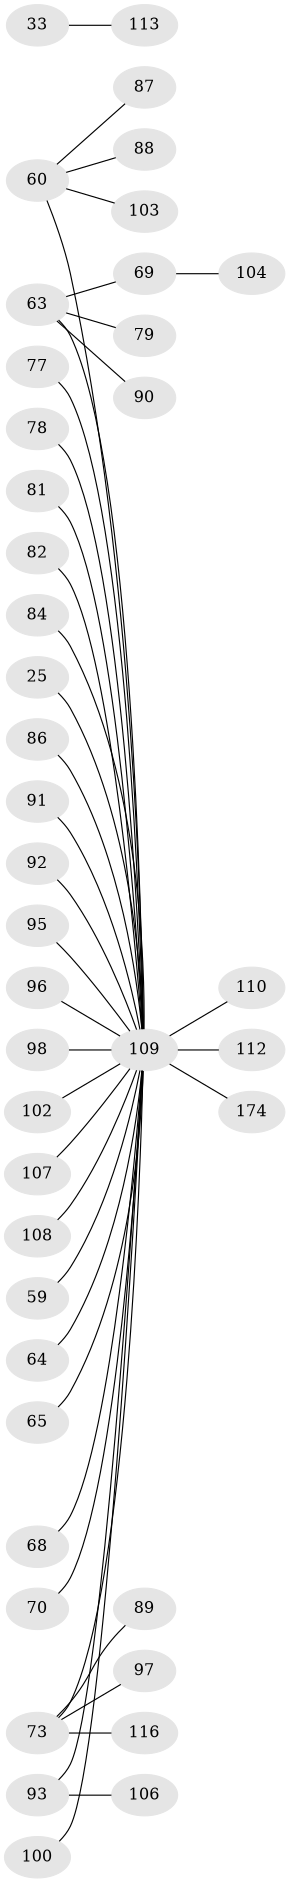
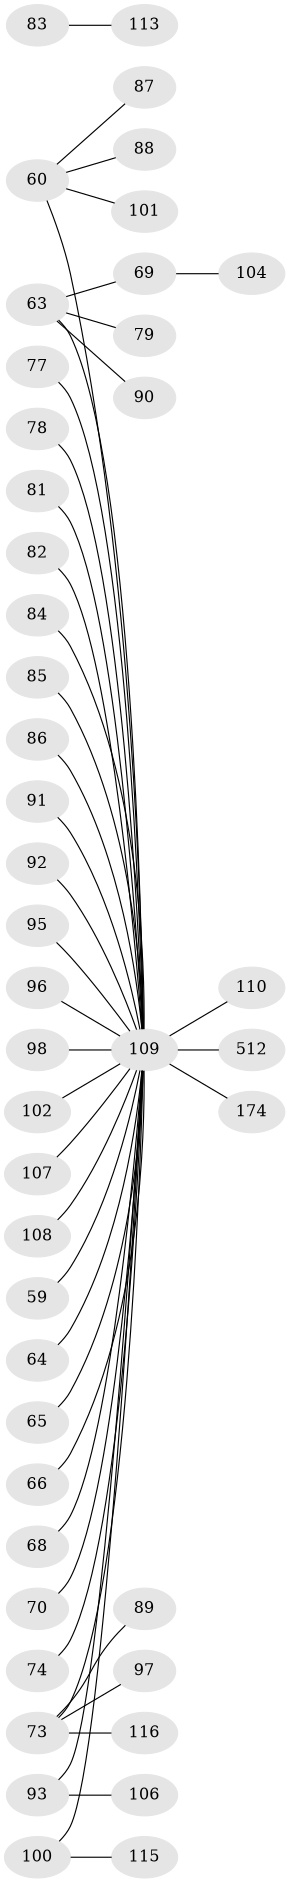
(37, 25) -> (37, 25)
(145, 212) -> (145, 212)
(37, 677) -> (37, 677)
(252, 1050) -> (252, 1050)
none -> (37, 1485)
none -> (37, 1671)
none -> (145, 1857)
